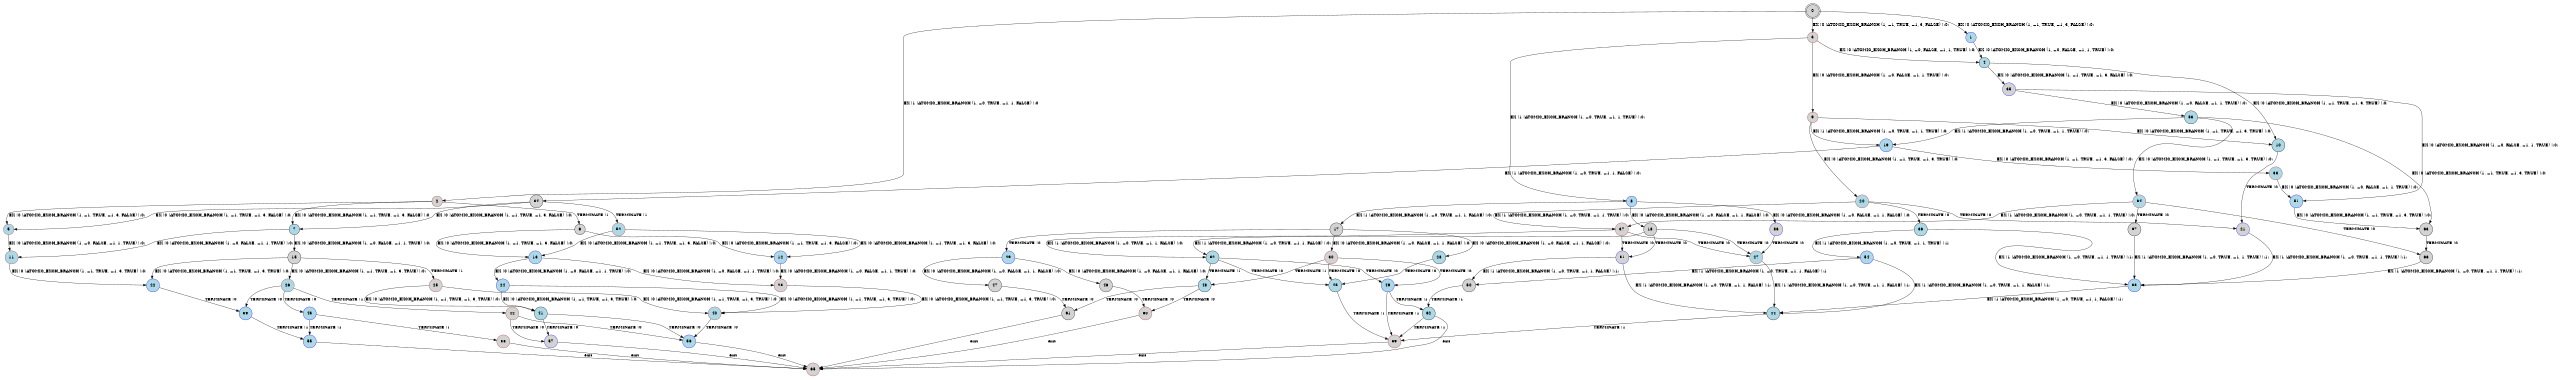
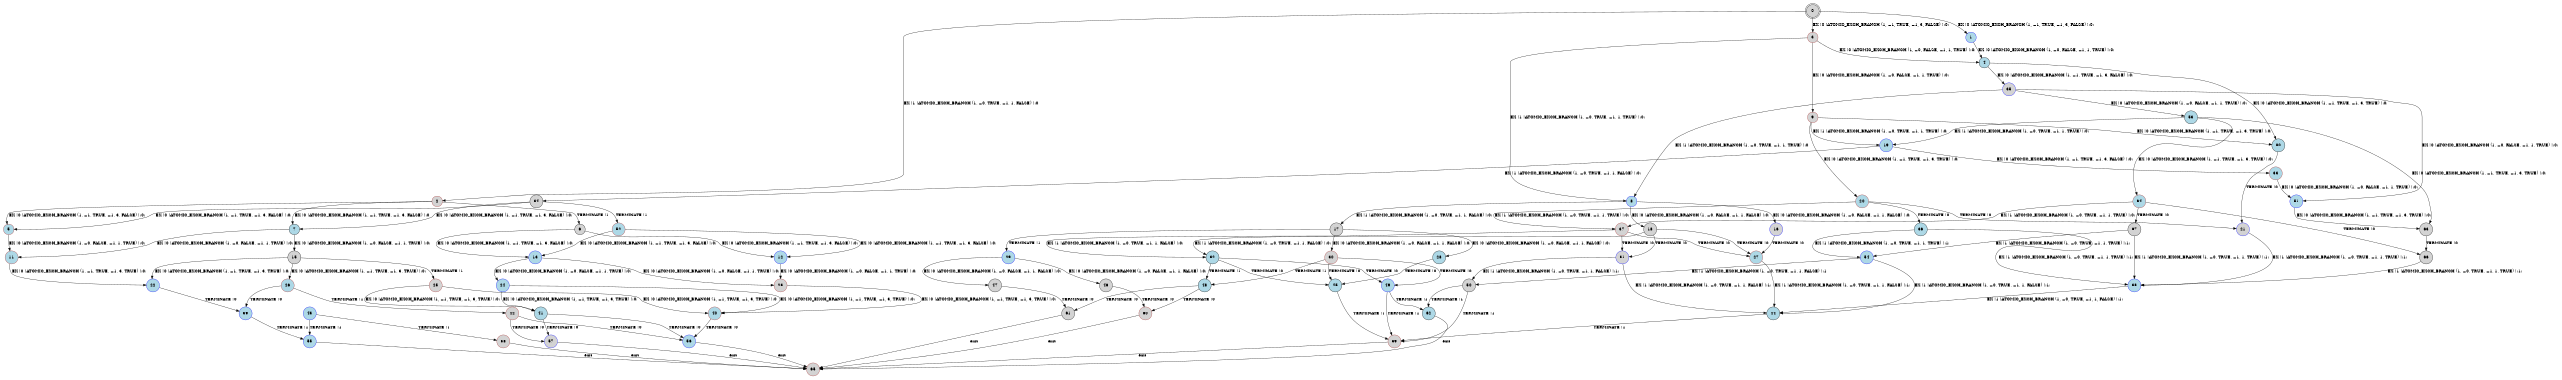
none -> (1803, 106)
(2278, 145) -> (2278, 145)
(1776, 229) -> (1776, 229)
none -> (2002, 241)
(1025, 243) -> (1025, 243)
(287, 305) -> none
(1413, 327) -> (1450, 327)
